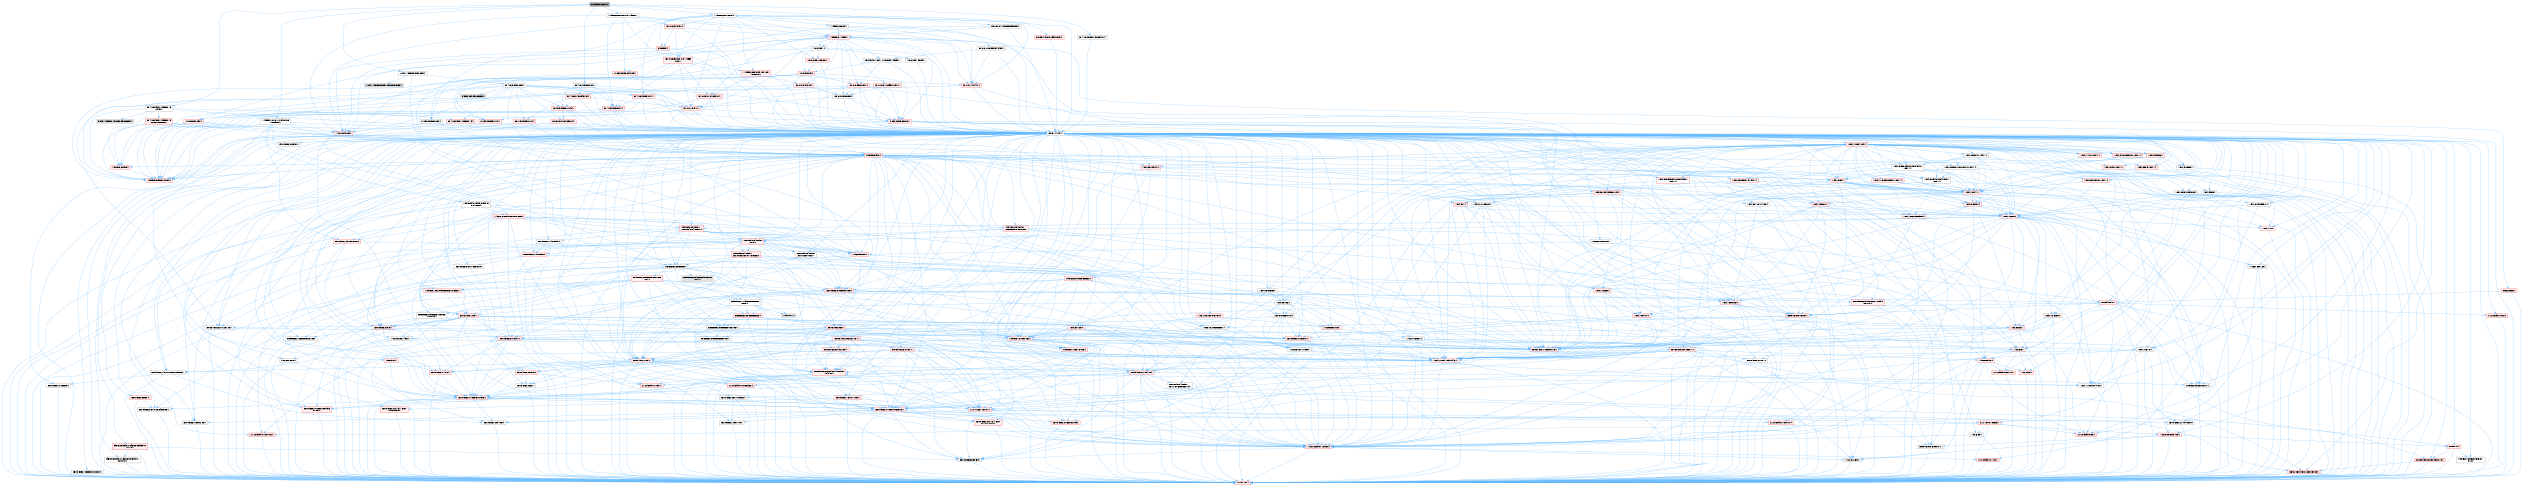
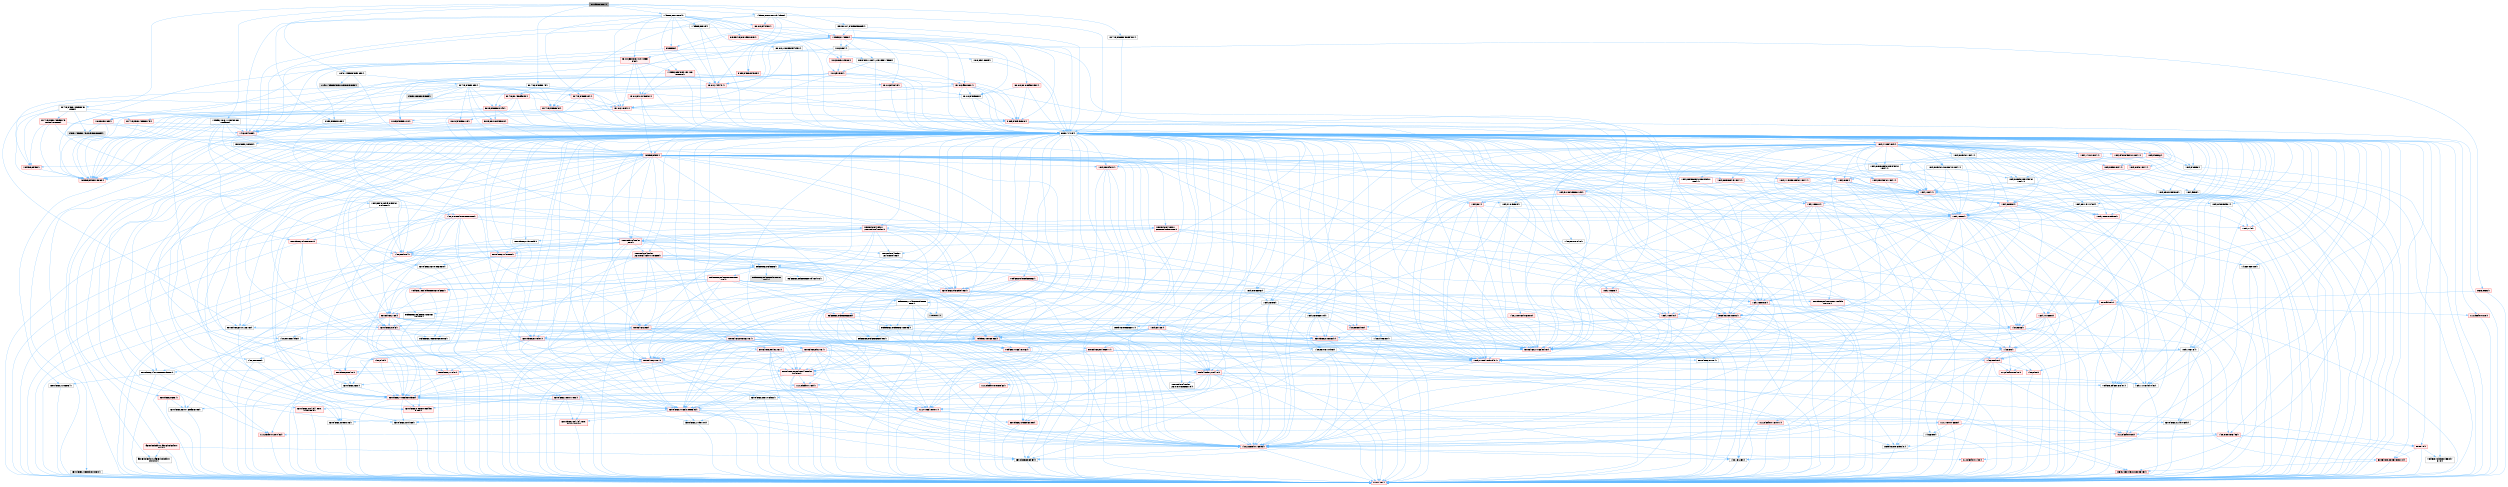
(145, 129) -> (96, 127)
none -> (805, 279)
(1064, 316) -> none
(2053, 316) -> (2046, 316)
(1149, 444) -> (860, 375)
